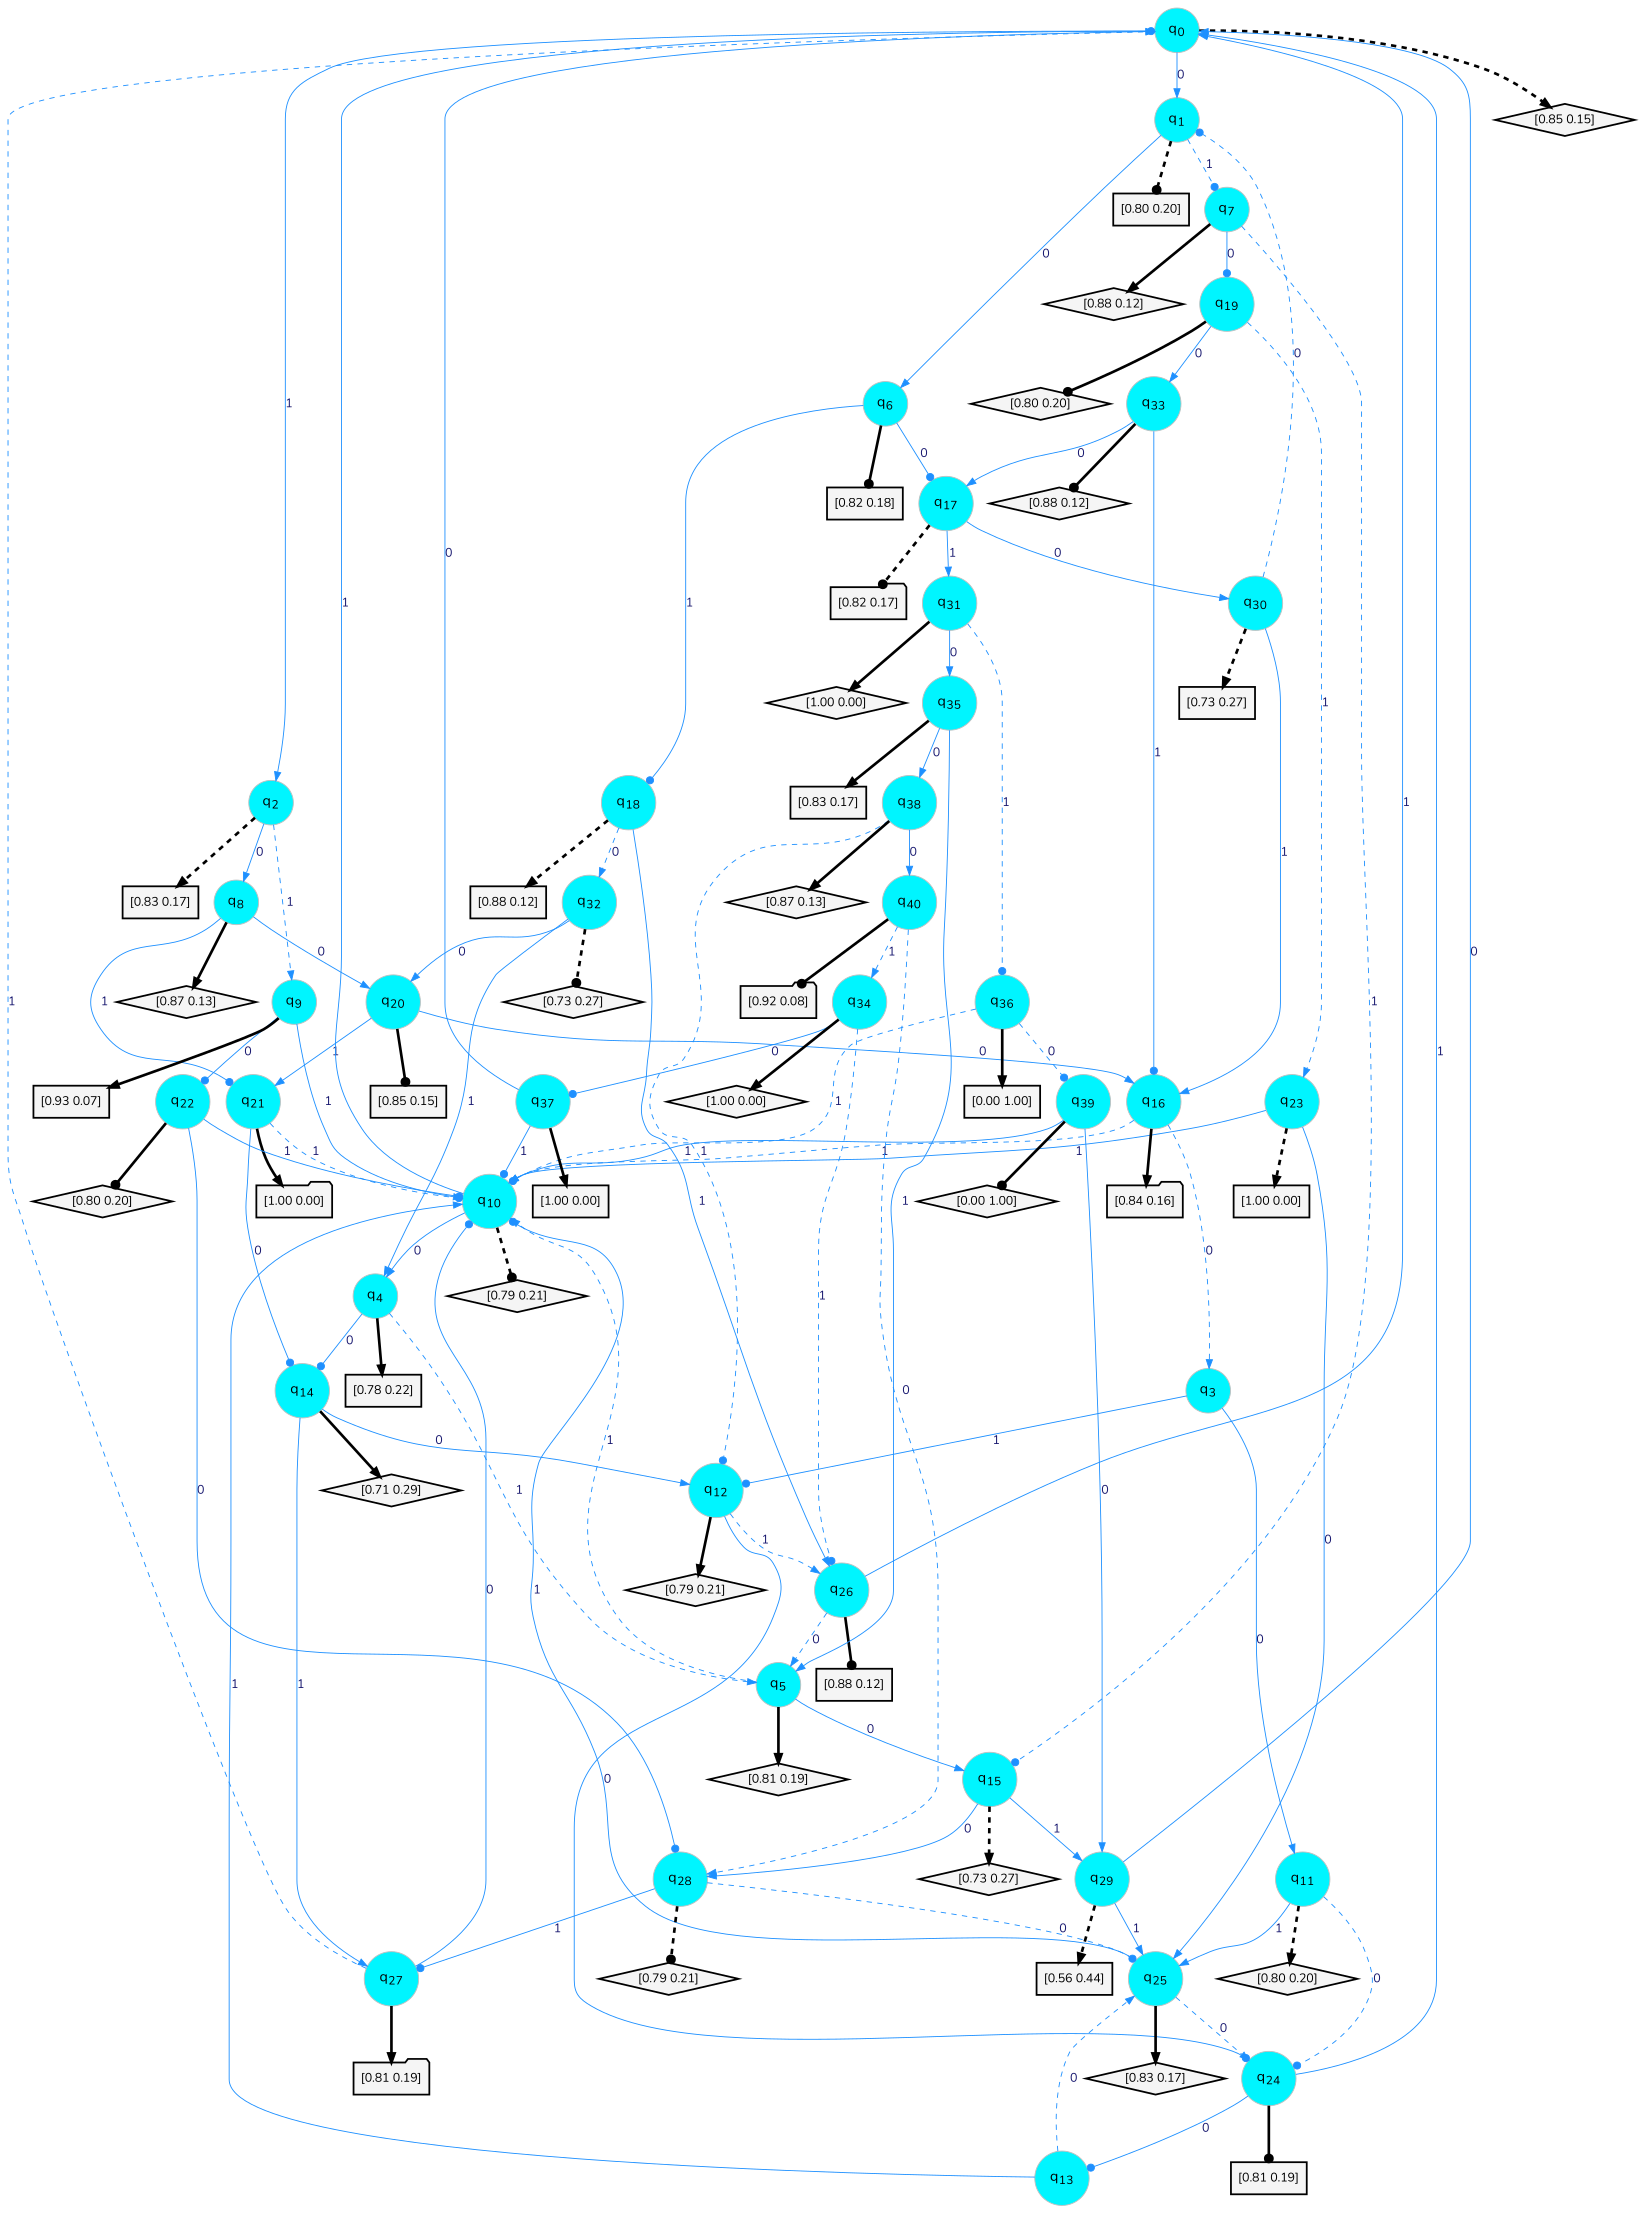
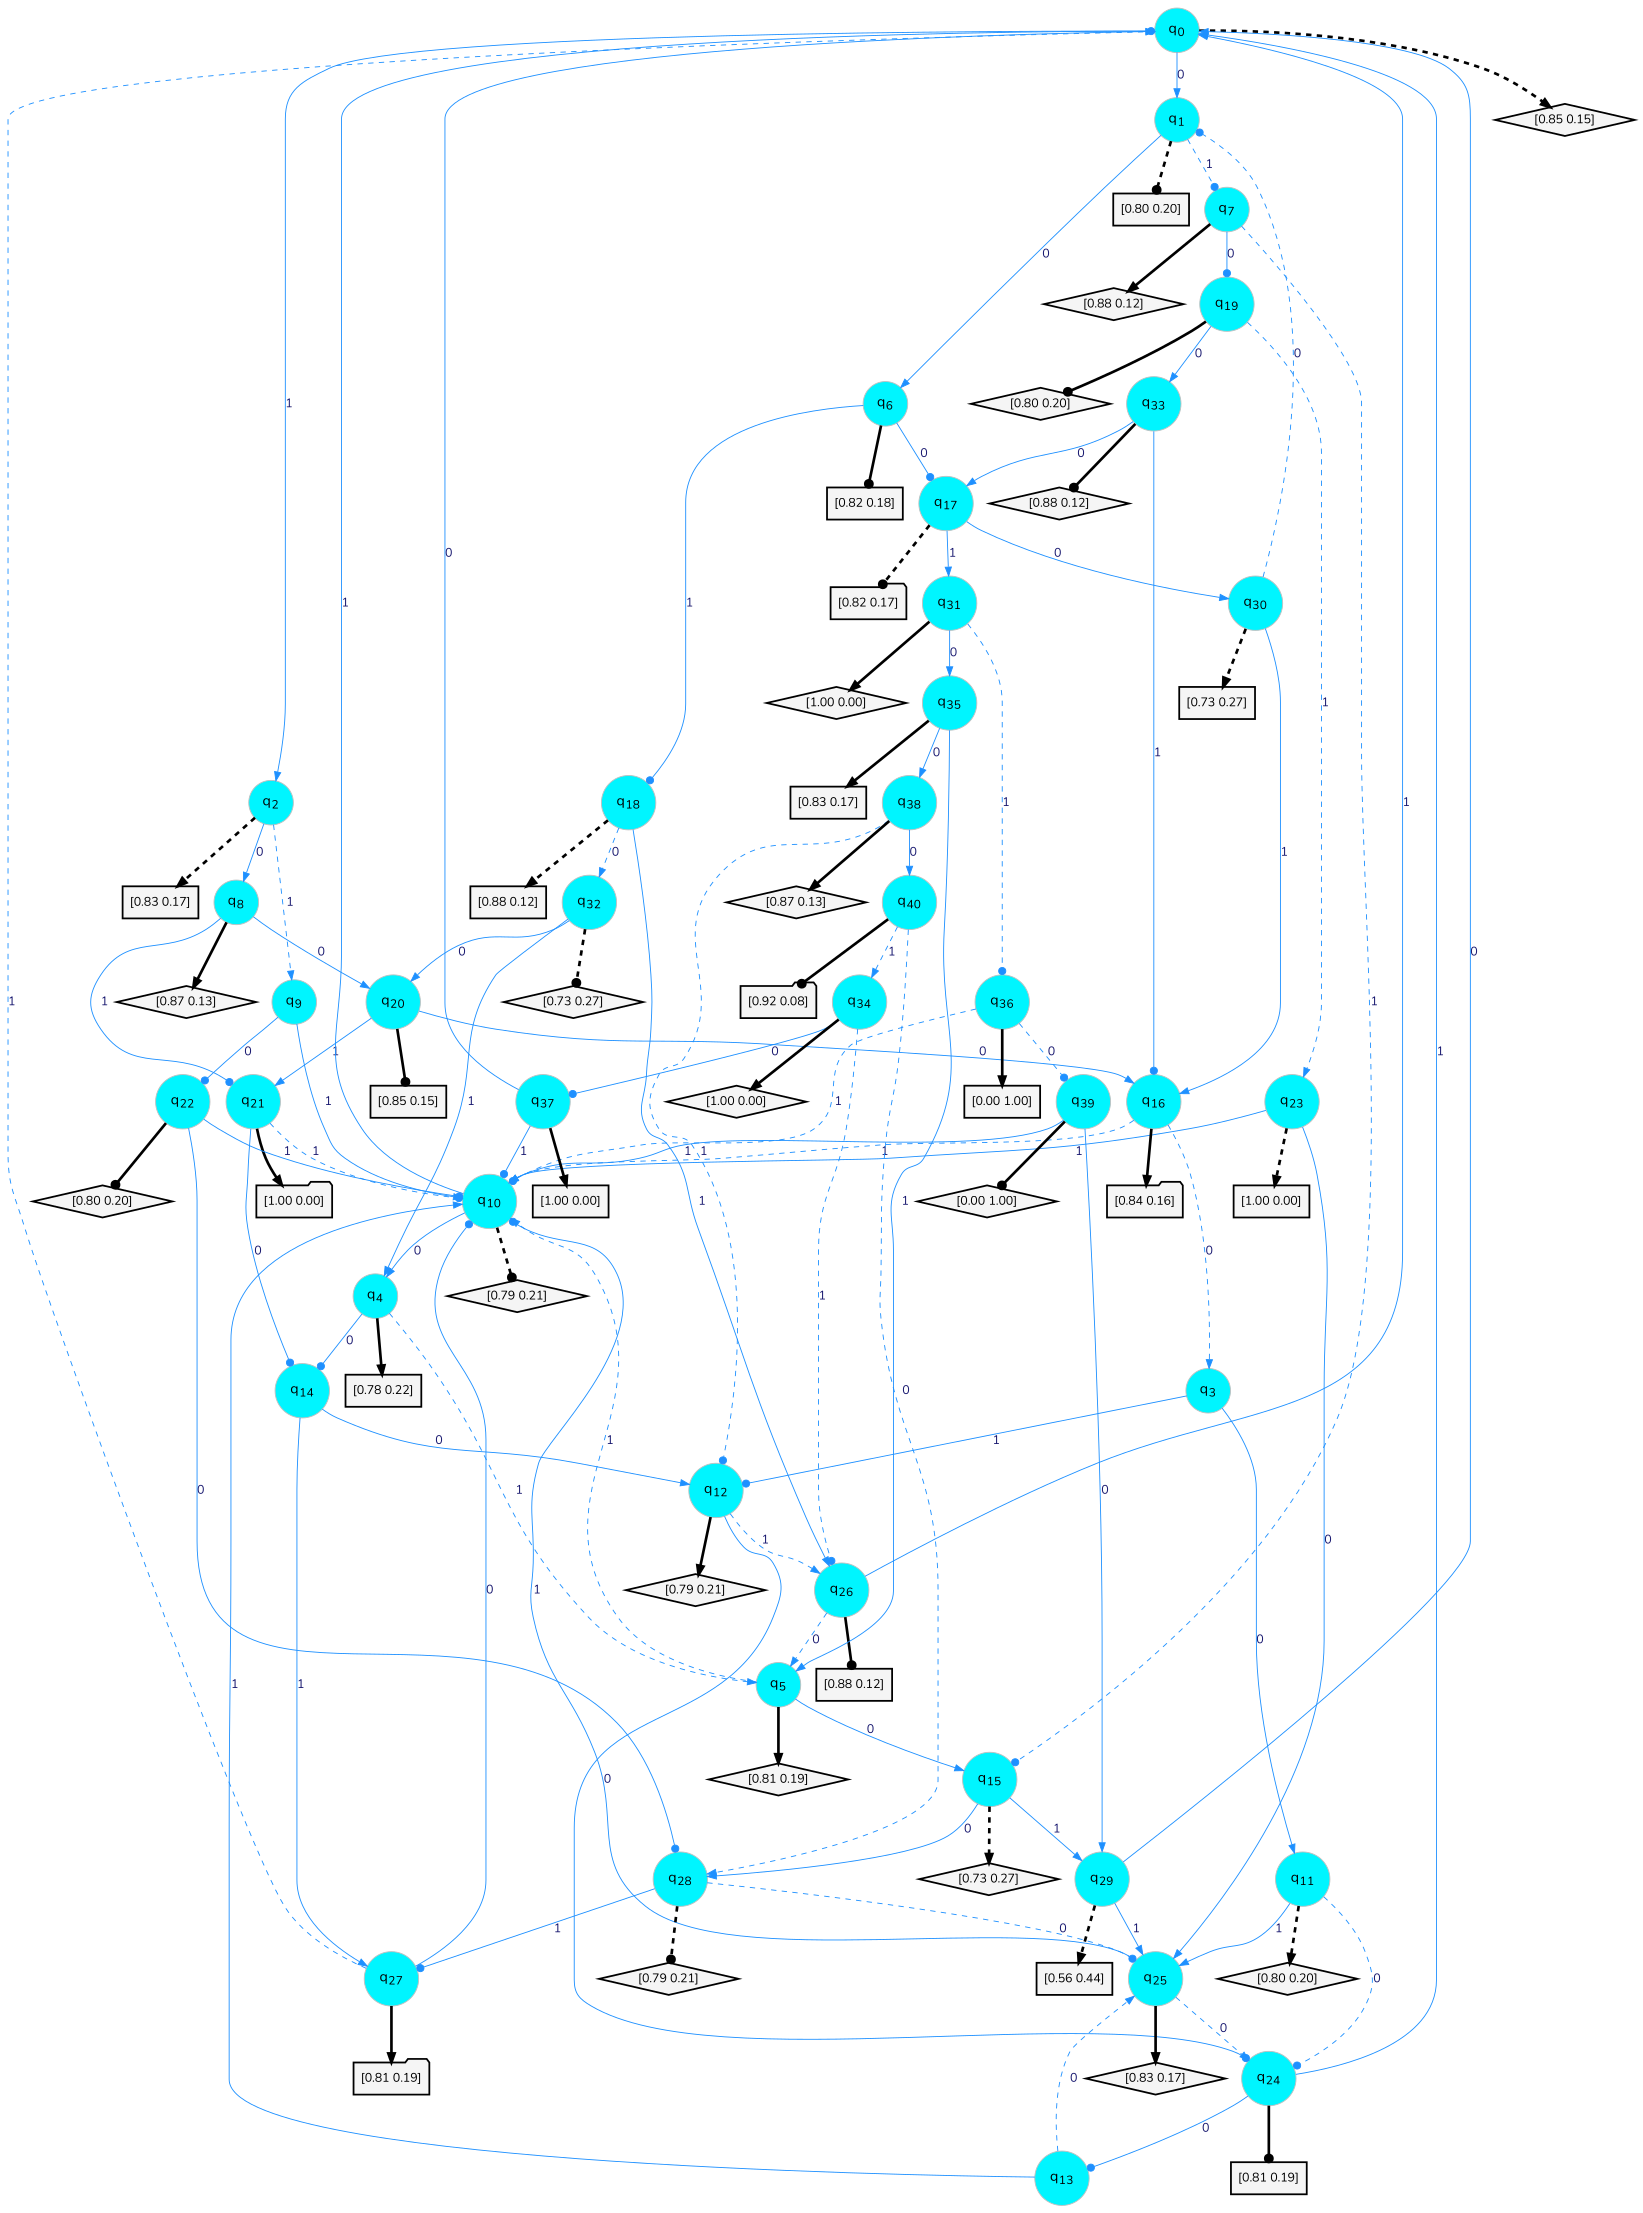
(71, 1102) -> none
(391, 1490) -> none
